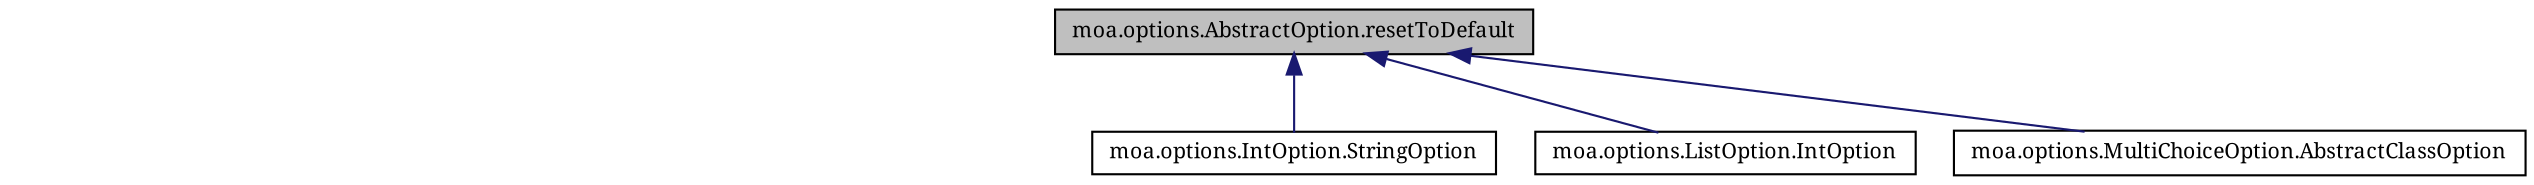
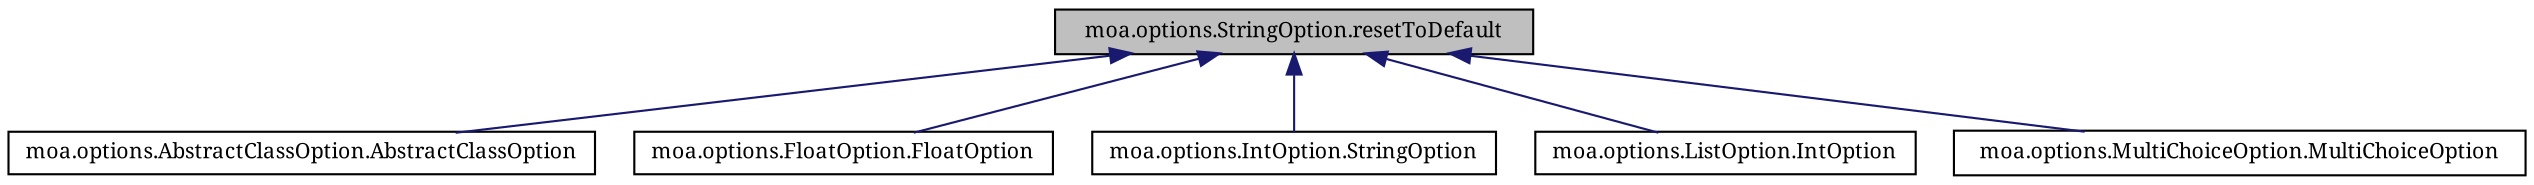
(1294, 32) -> (1294, 32)
none -> (302, 153)
none -> (844, 153)
(2240, 153) -> (2240, 153)
